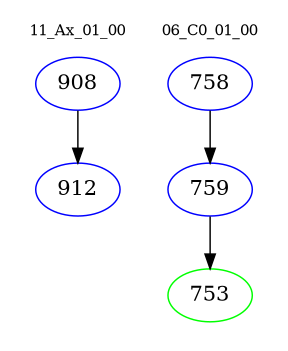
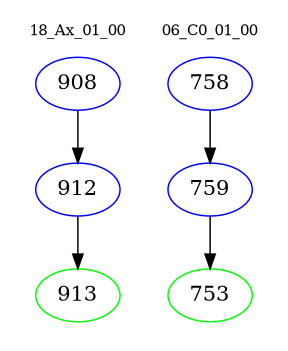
(78, 32) -> (78, 32)
none -> (78, 295)
